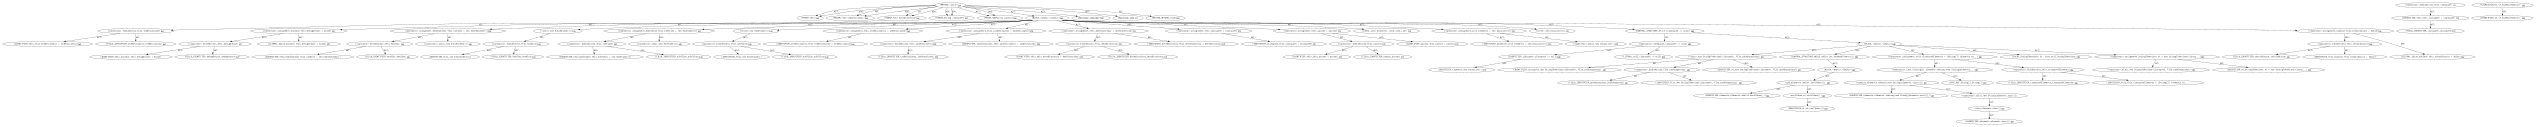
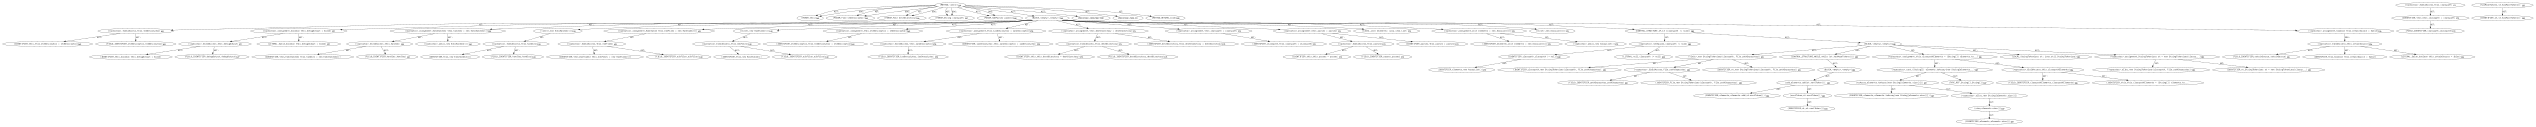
(2389, 43) -> (2388, 50)
(659, 44) -> none
